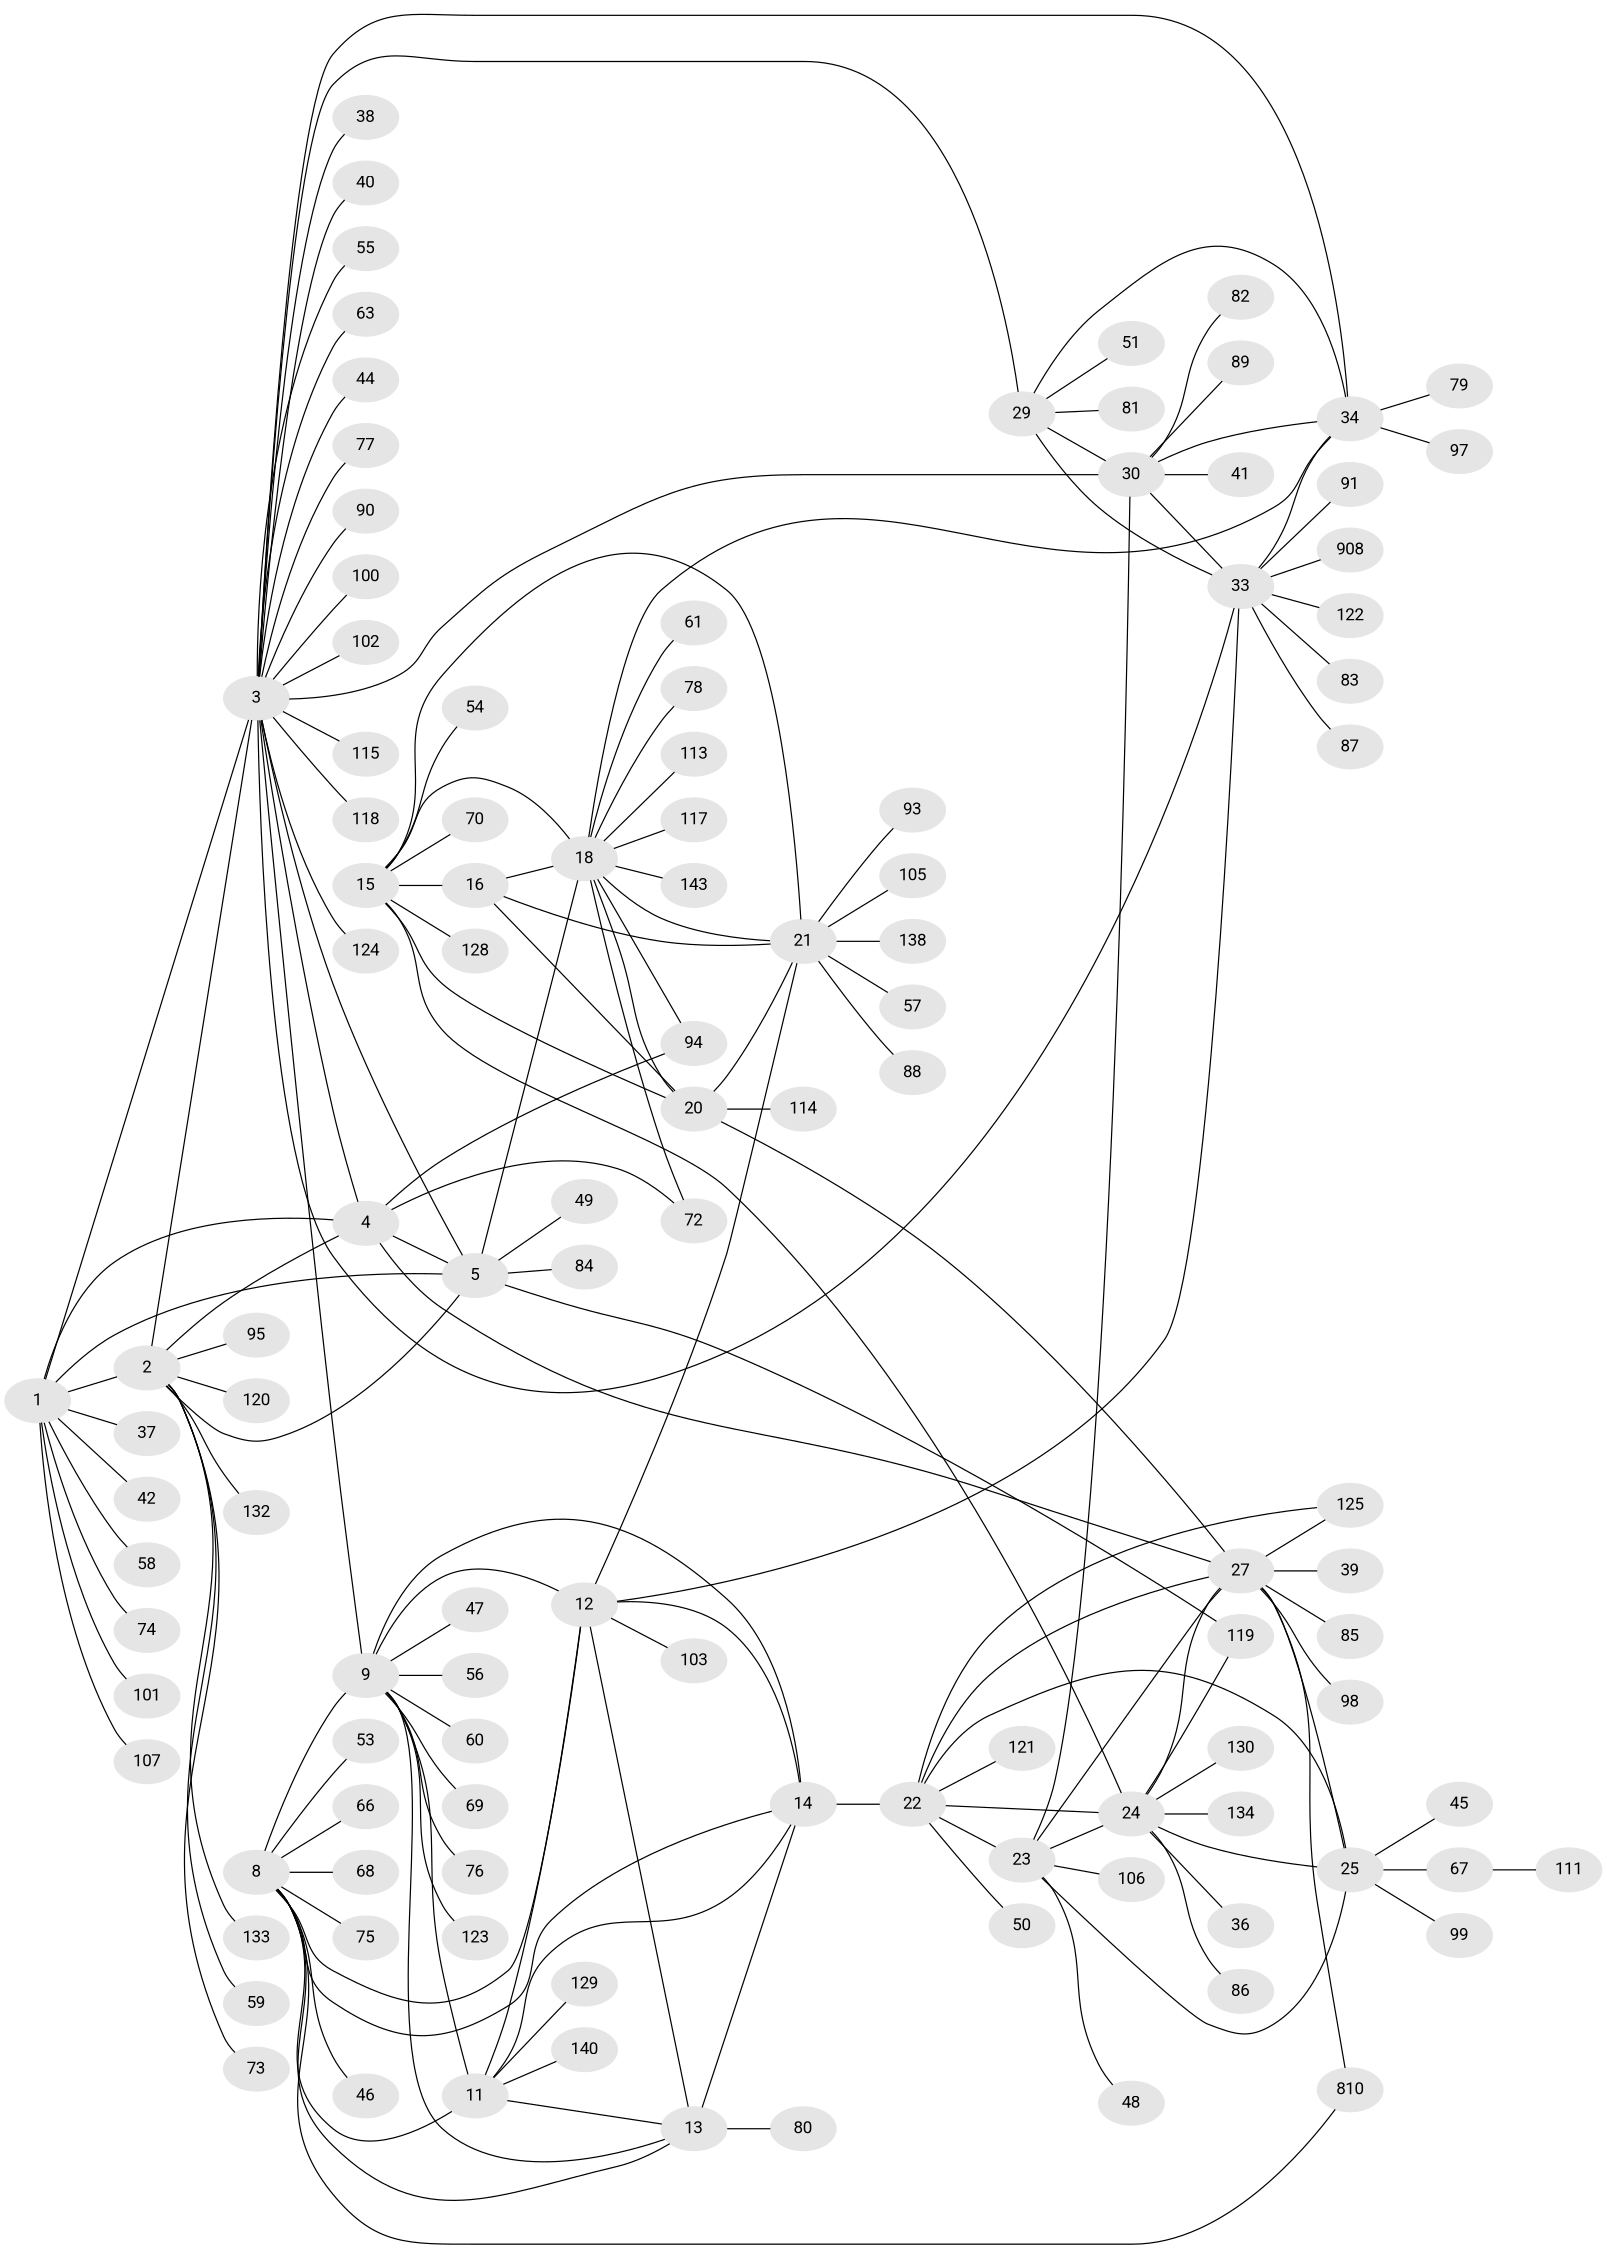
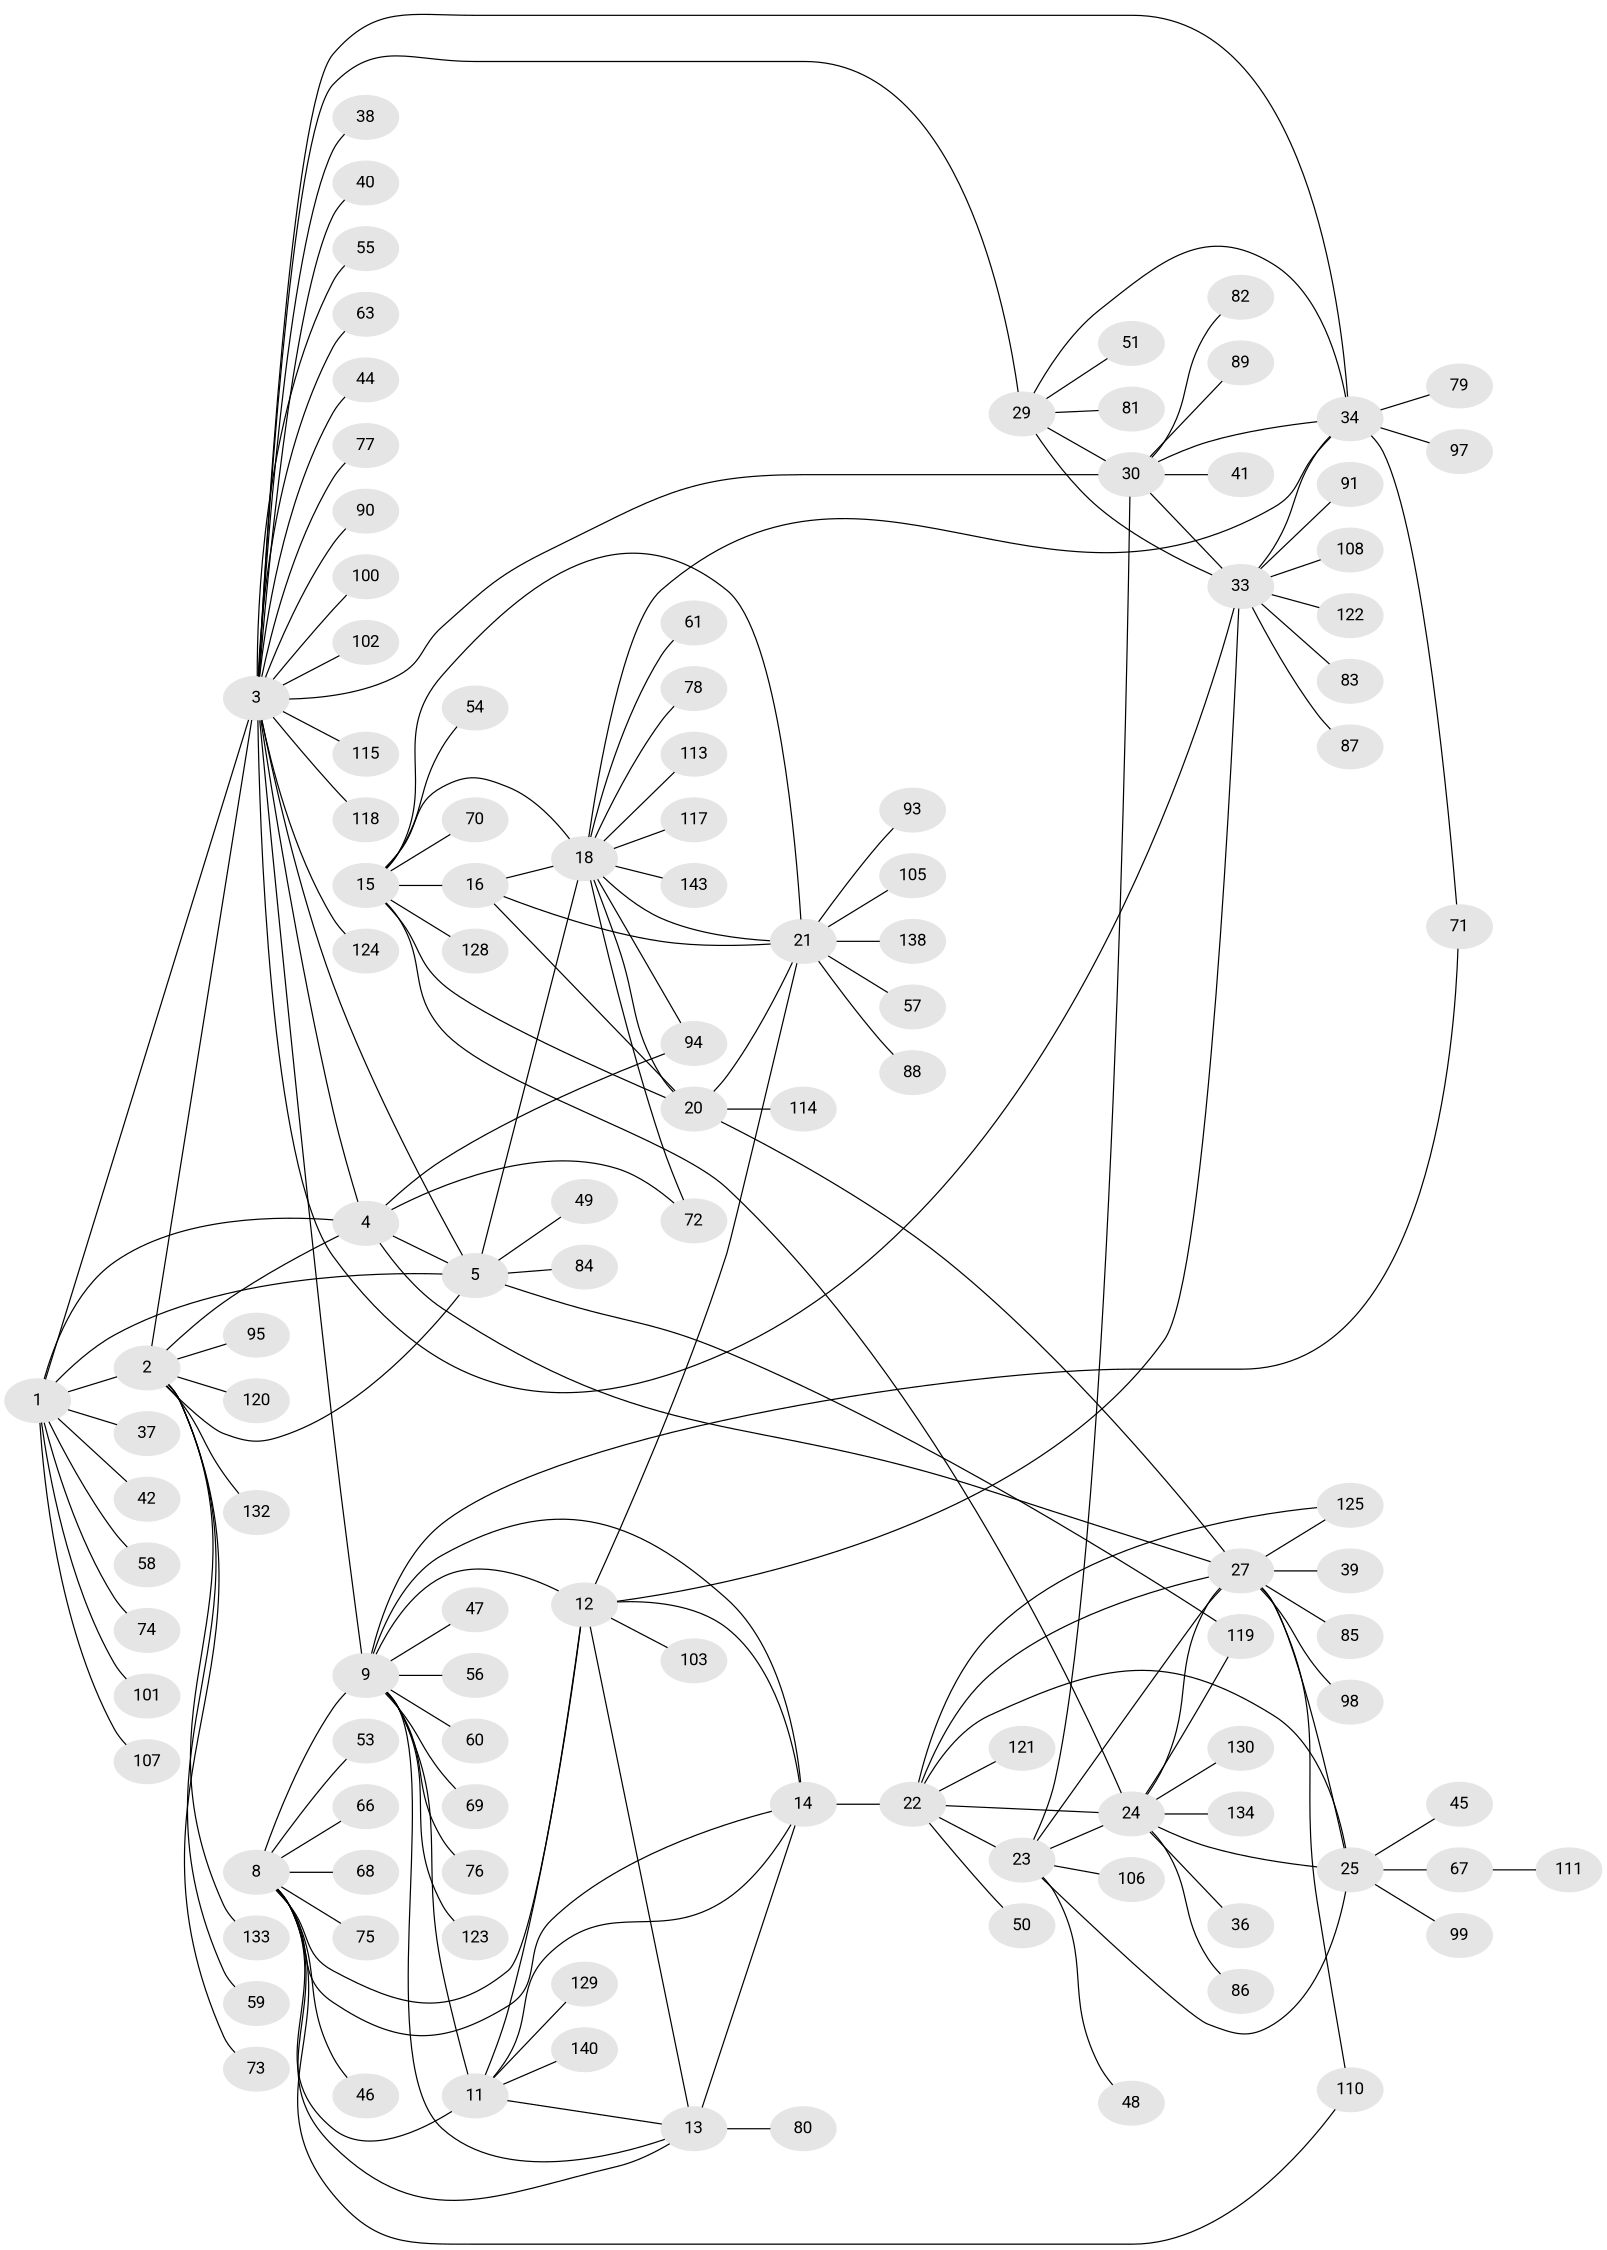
(1350, 550) -> (1350, 550)
none -> (1460, 927)
(1350, 2090) -> (1350, 2090)
